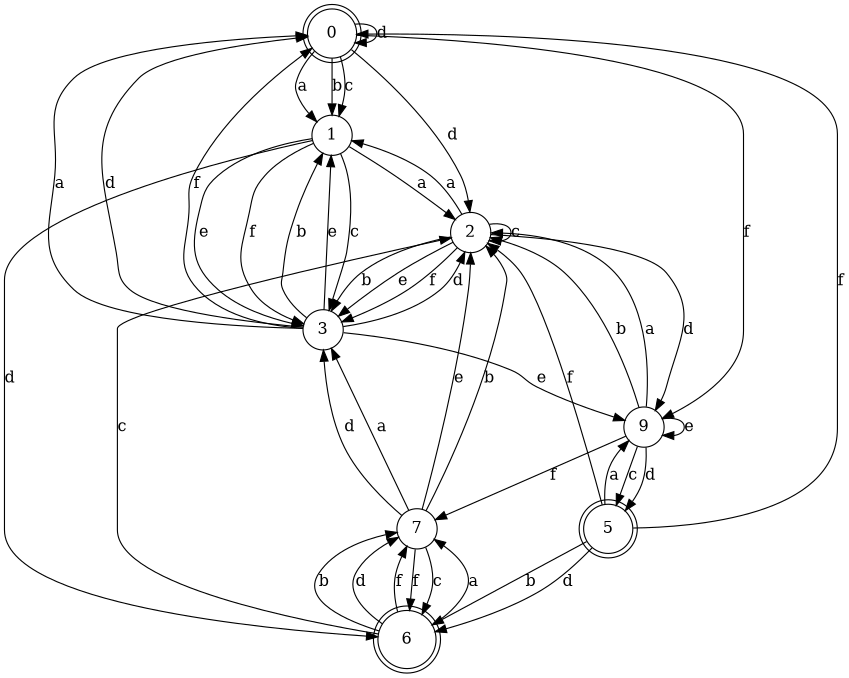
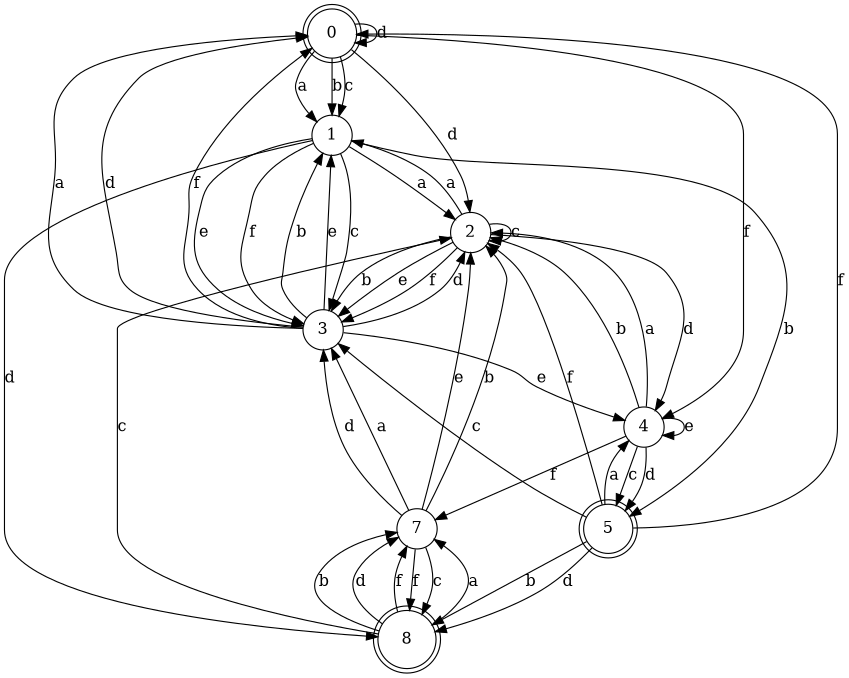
none -> (733, 197)
(644, 427) -> (644, 427)
none -> (469, 445)
(407, 640) -> (407, 640)
